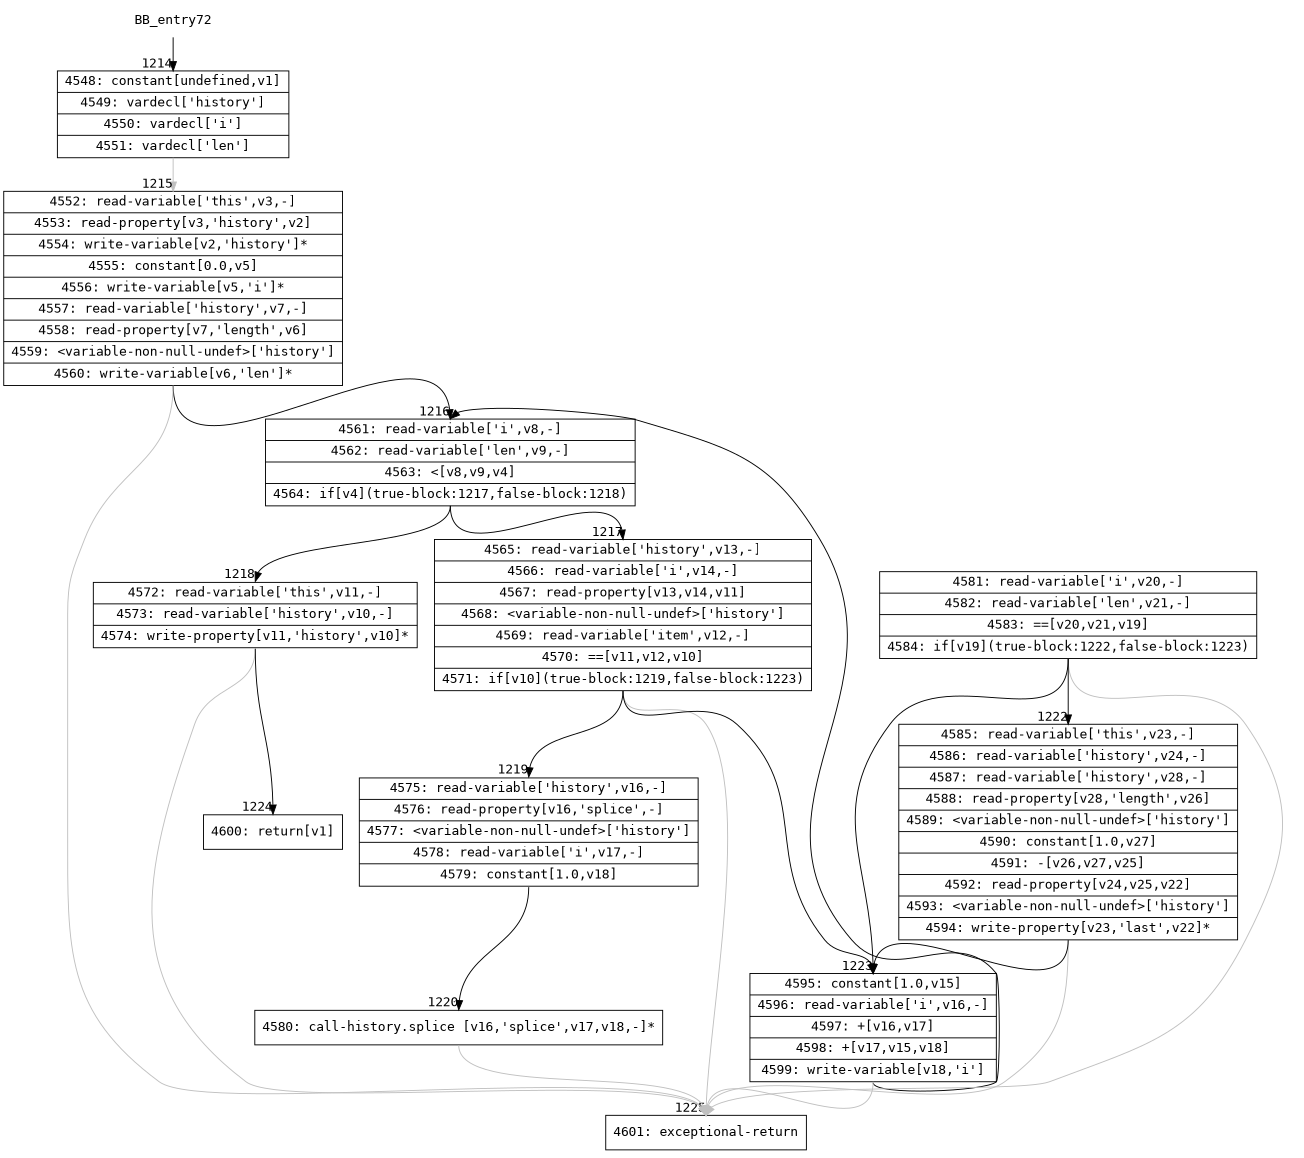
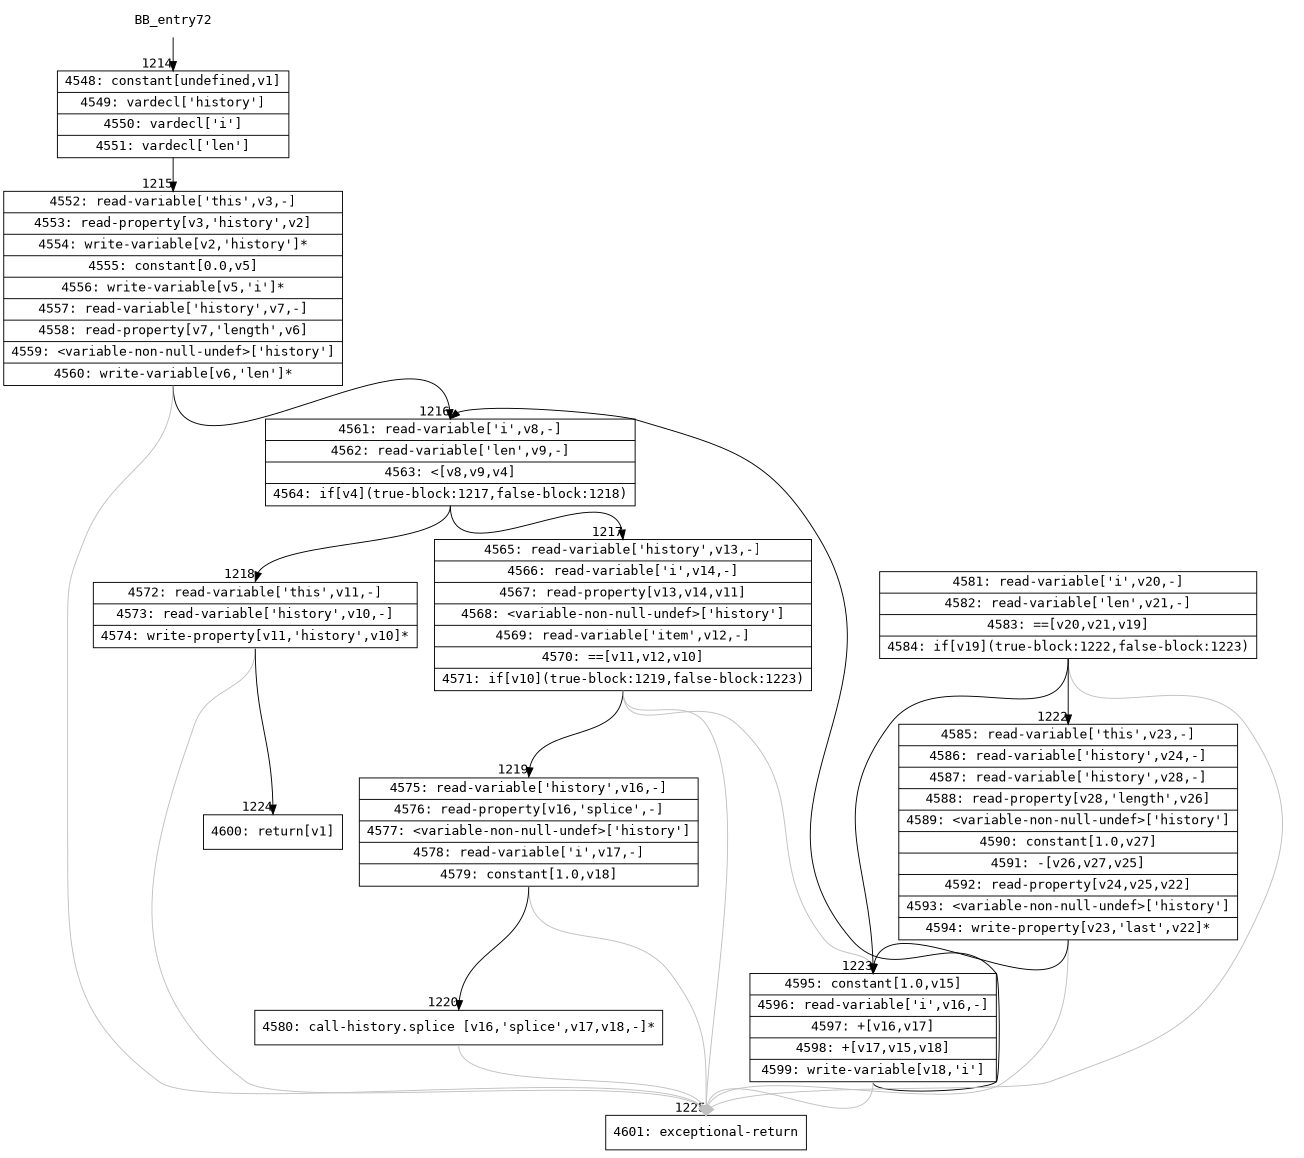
(173, 170) -> (173, 170)
(778, 791) -> (778, 791)
none -> (656, 960)
